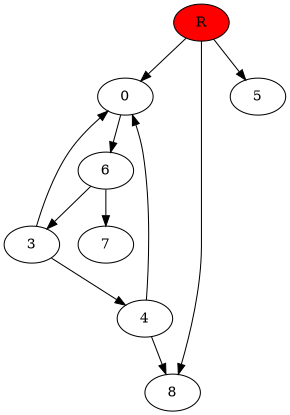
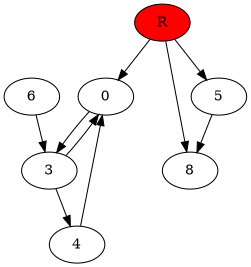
(117, 129) -> (76, 128)
(106, 245) -> none
(157, 351) -> (206, 129)
